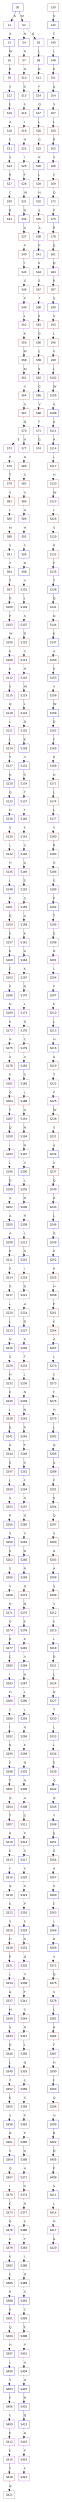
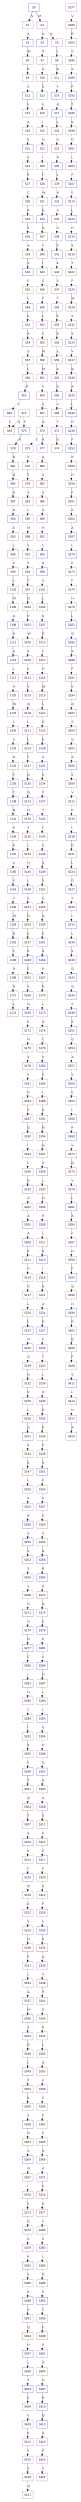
(53, 192) -> (17, 421)
none -> (28, 237)
(53, 809) -> none
